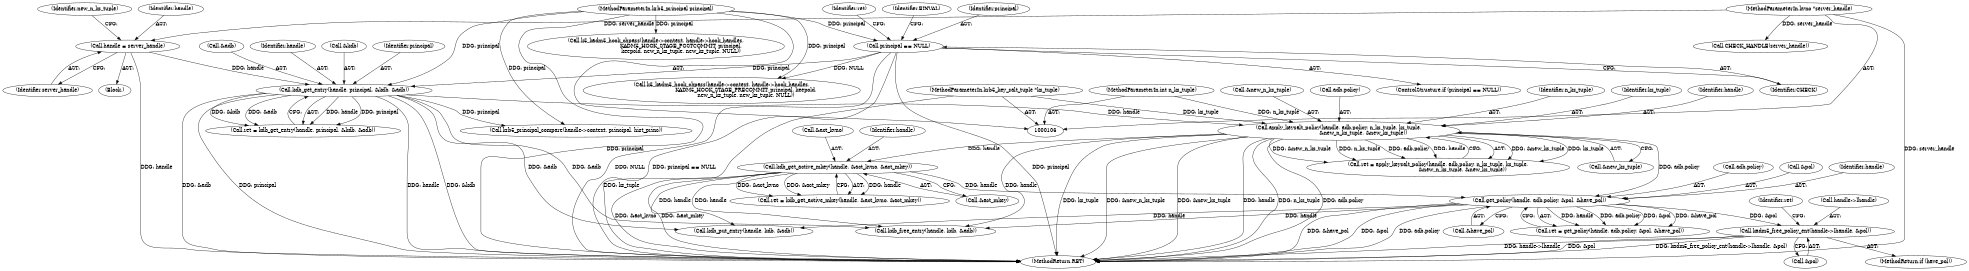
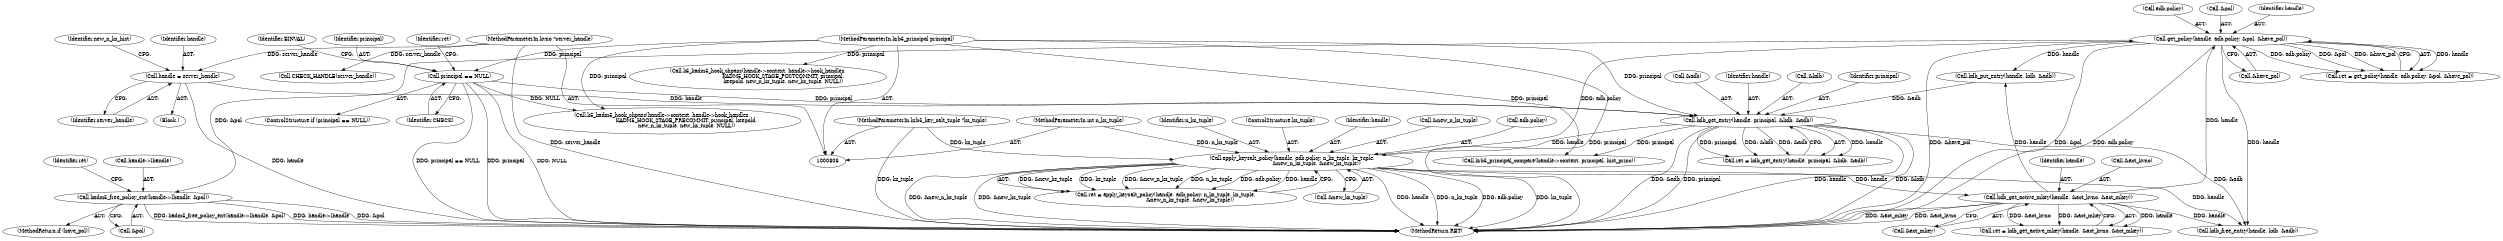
(85, 9) -> (99, 40)
(1646, 90) -> (1280, 121)
(1045, 131) -> (828, 161)
(526, 171) -> (1879, 98)
